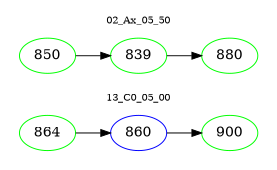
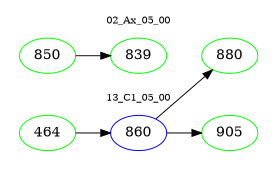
(139, 21) -> (139, 21)
(179, 56) -> (180, 98)
(139, 98) -> (139, 98)
(48, 133) -> (48, 133)
(230, 133) -> (230, 133)
